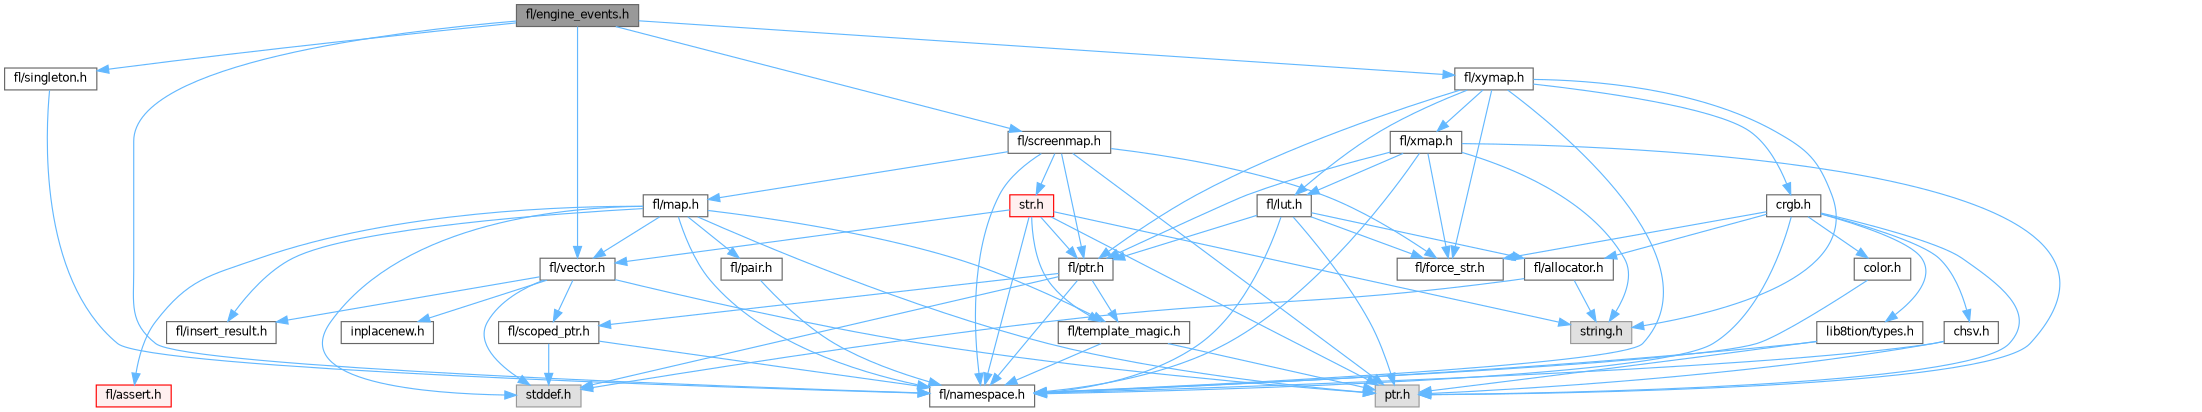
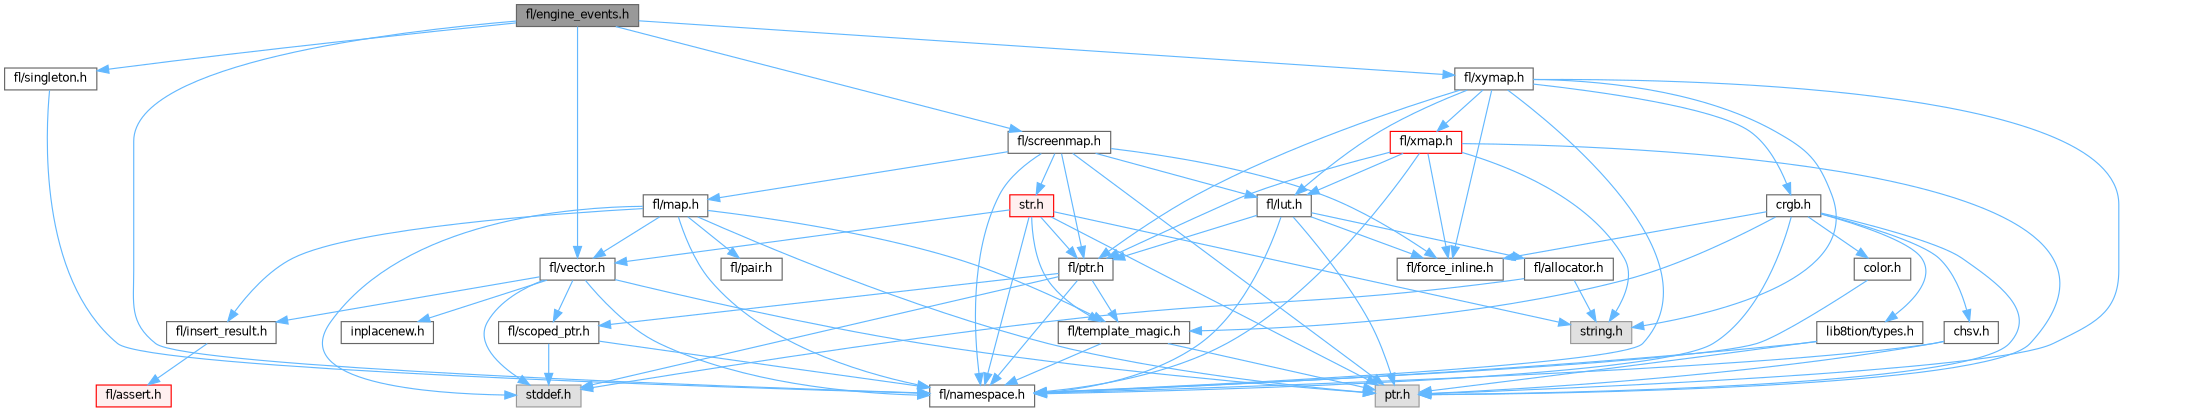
(1426, 142) -> (1426, 142)
none -> (1171, 174)
(374, 229) -> (179, 363)
(1692, 235) -> (1510, 304)
(1450, 269) -> (1450, 269)
none -> (2116, 291)
(832, 342) -> (747, 373)
